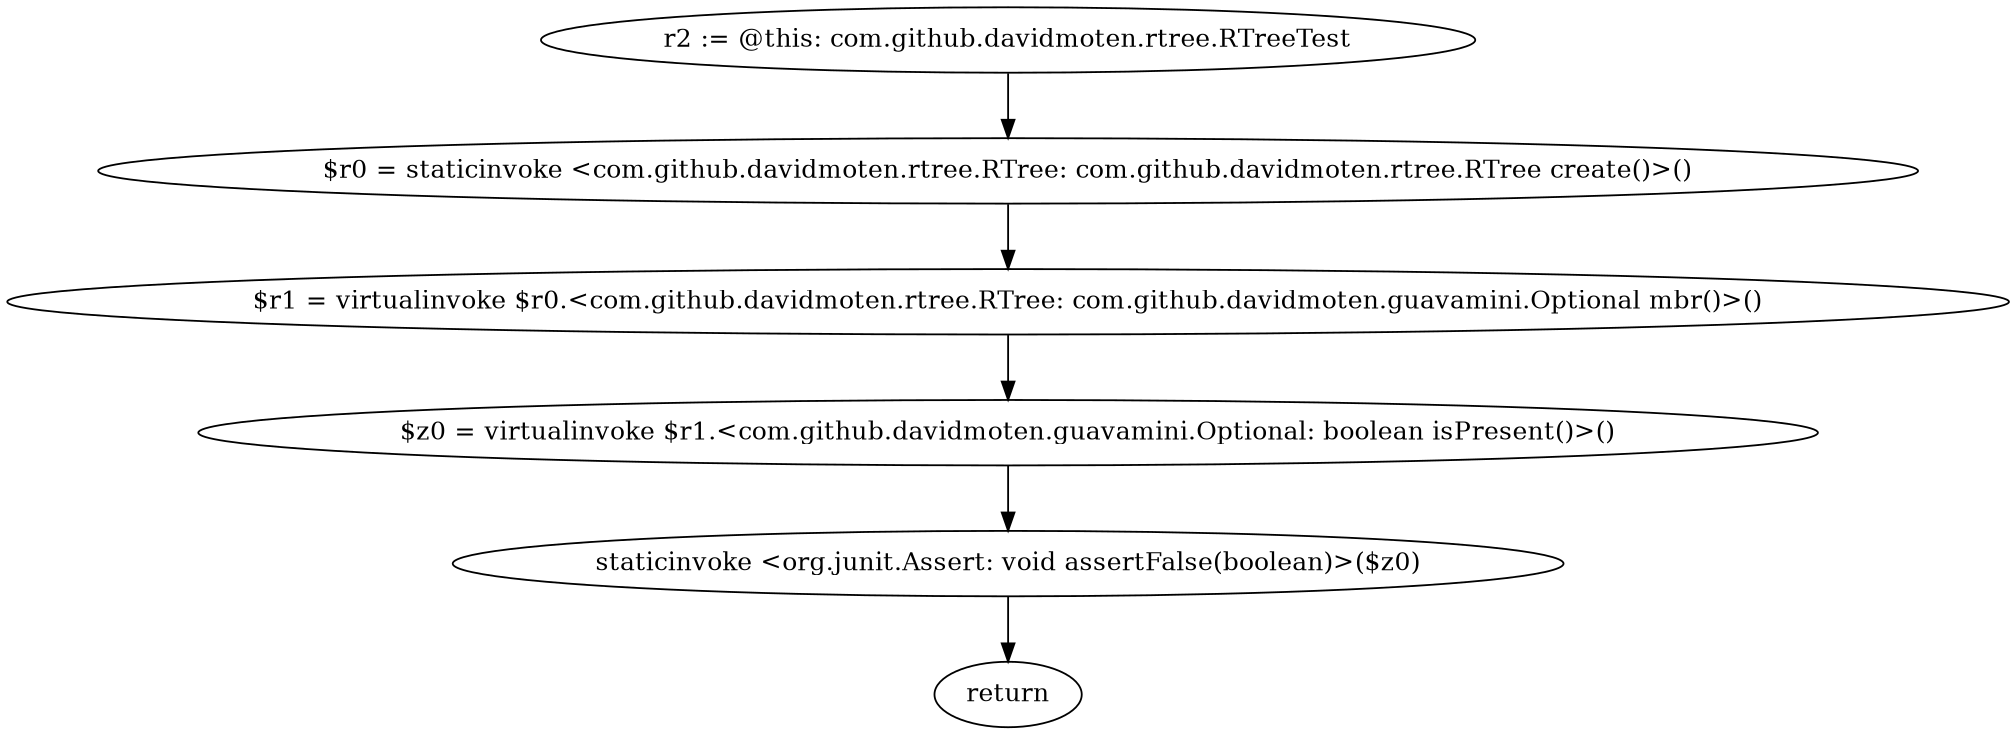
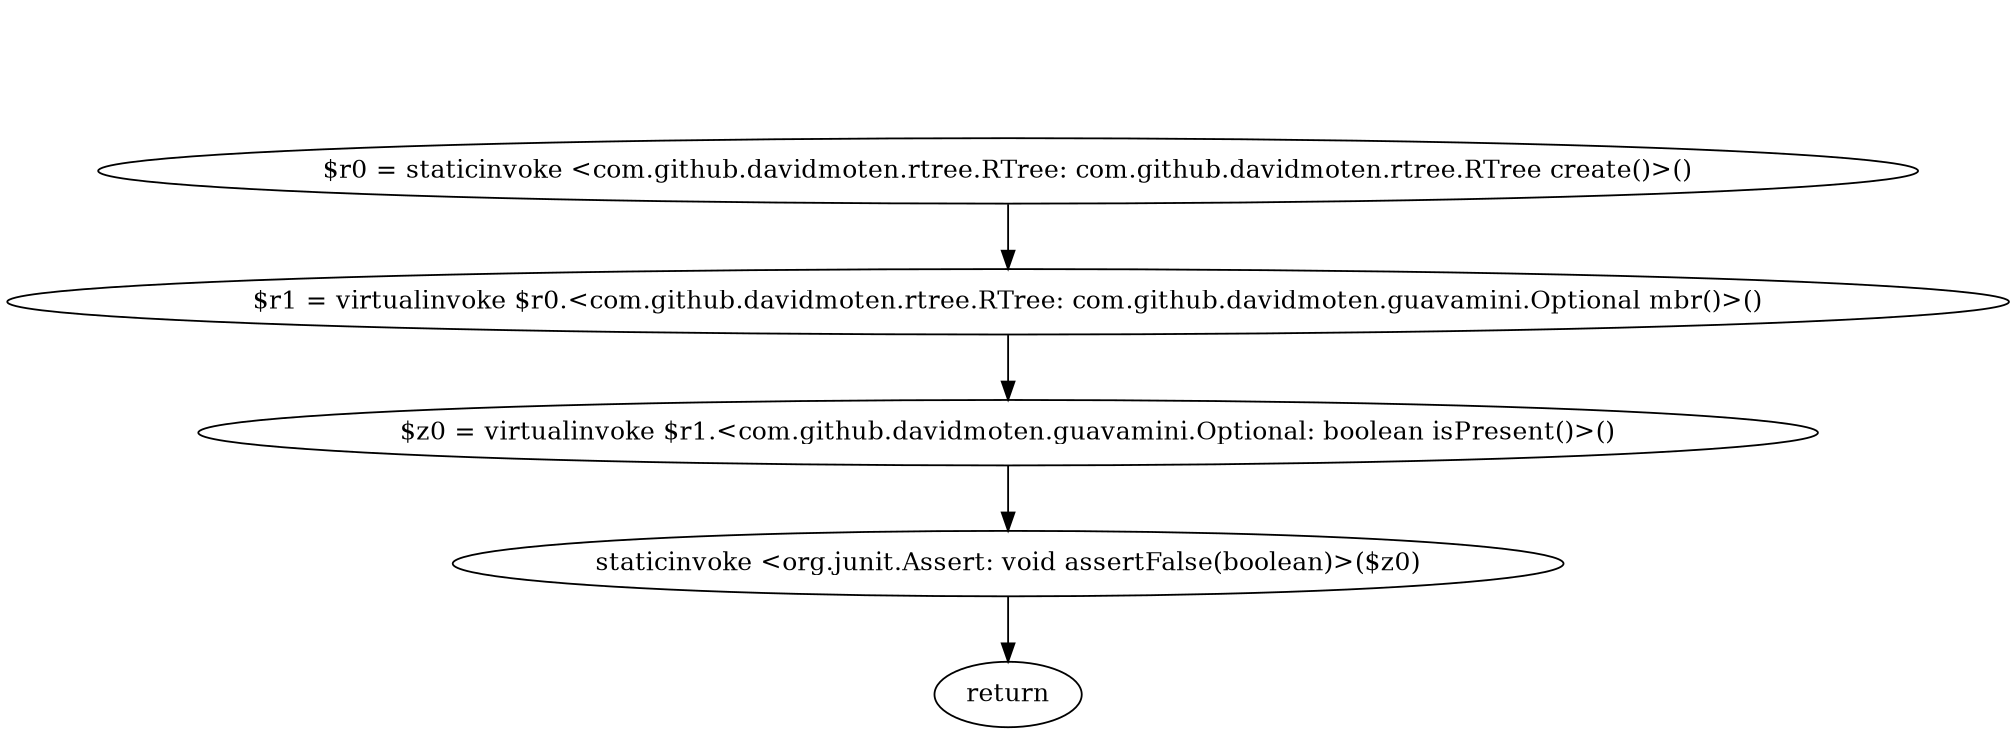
(1008, 40) -> none
